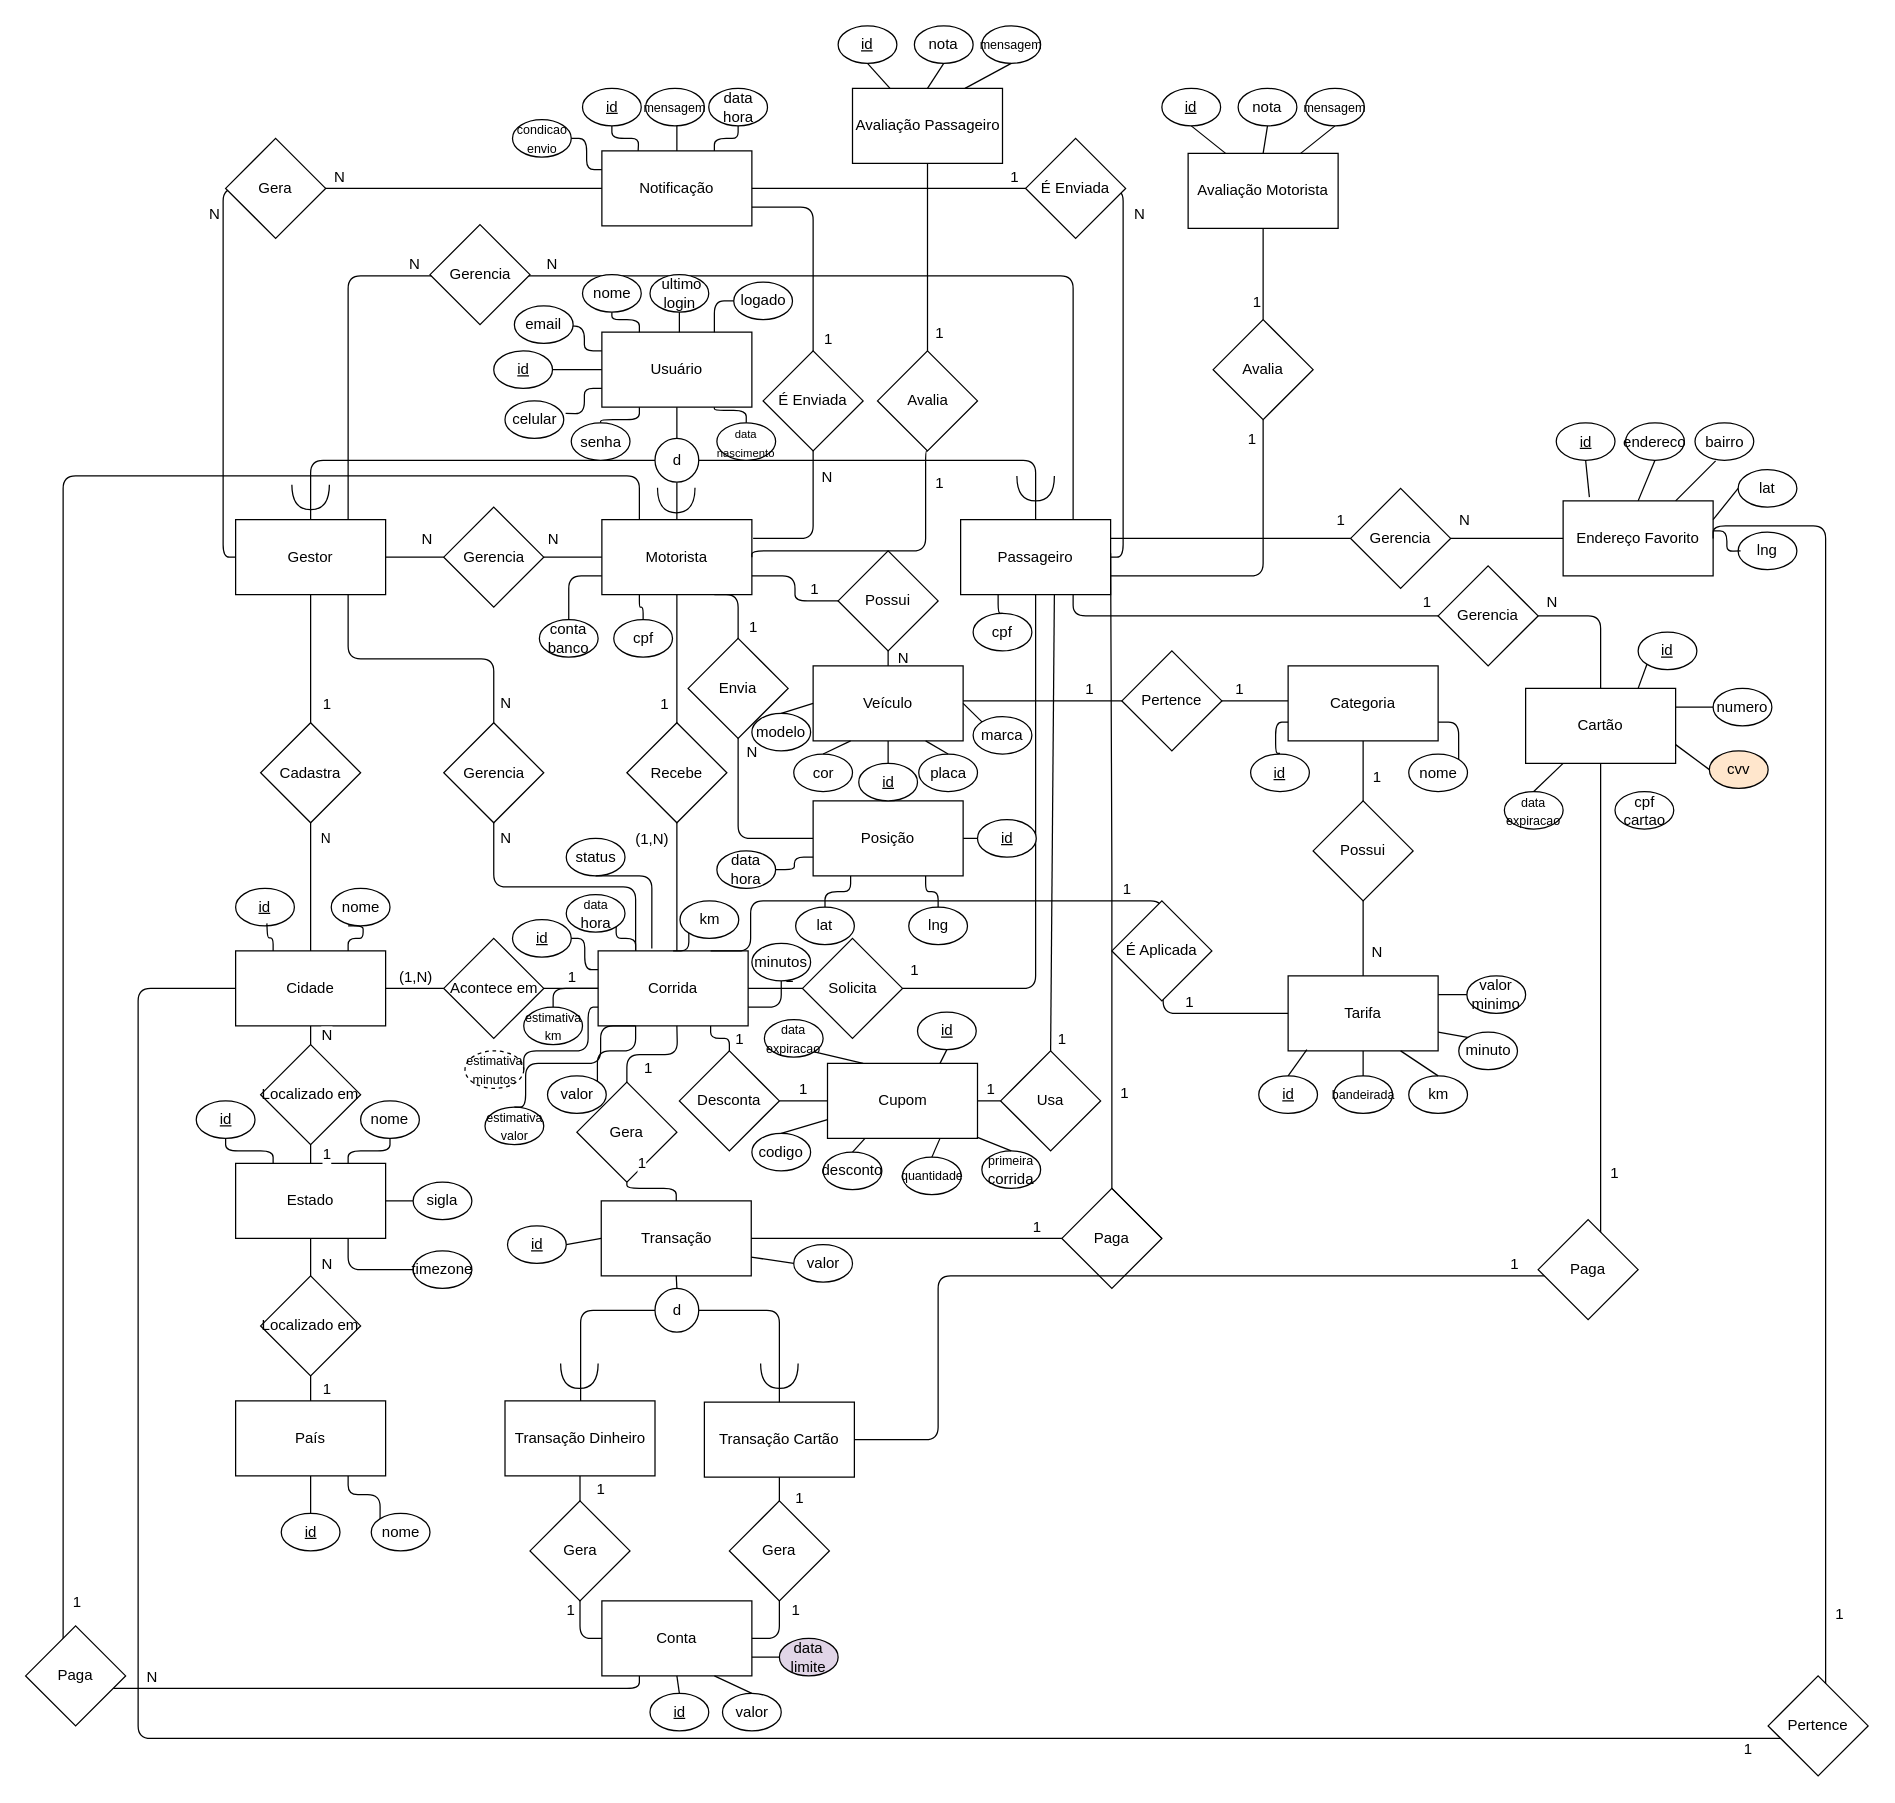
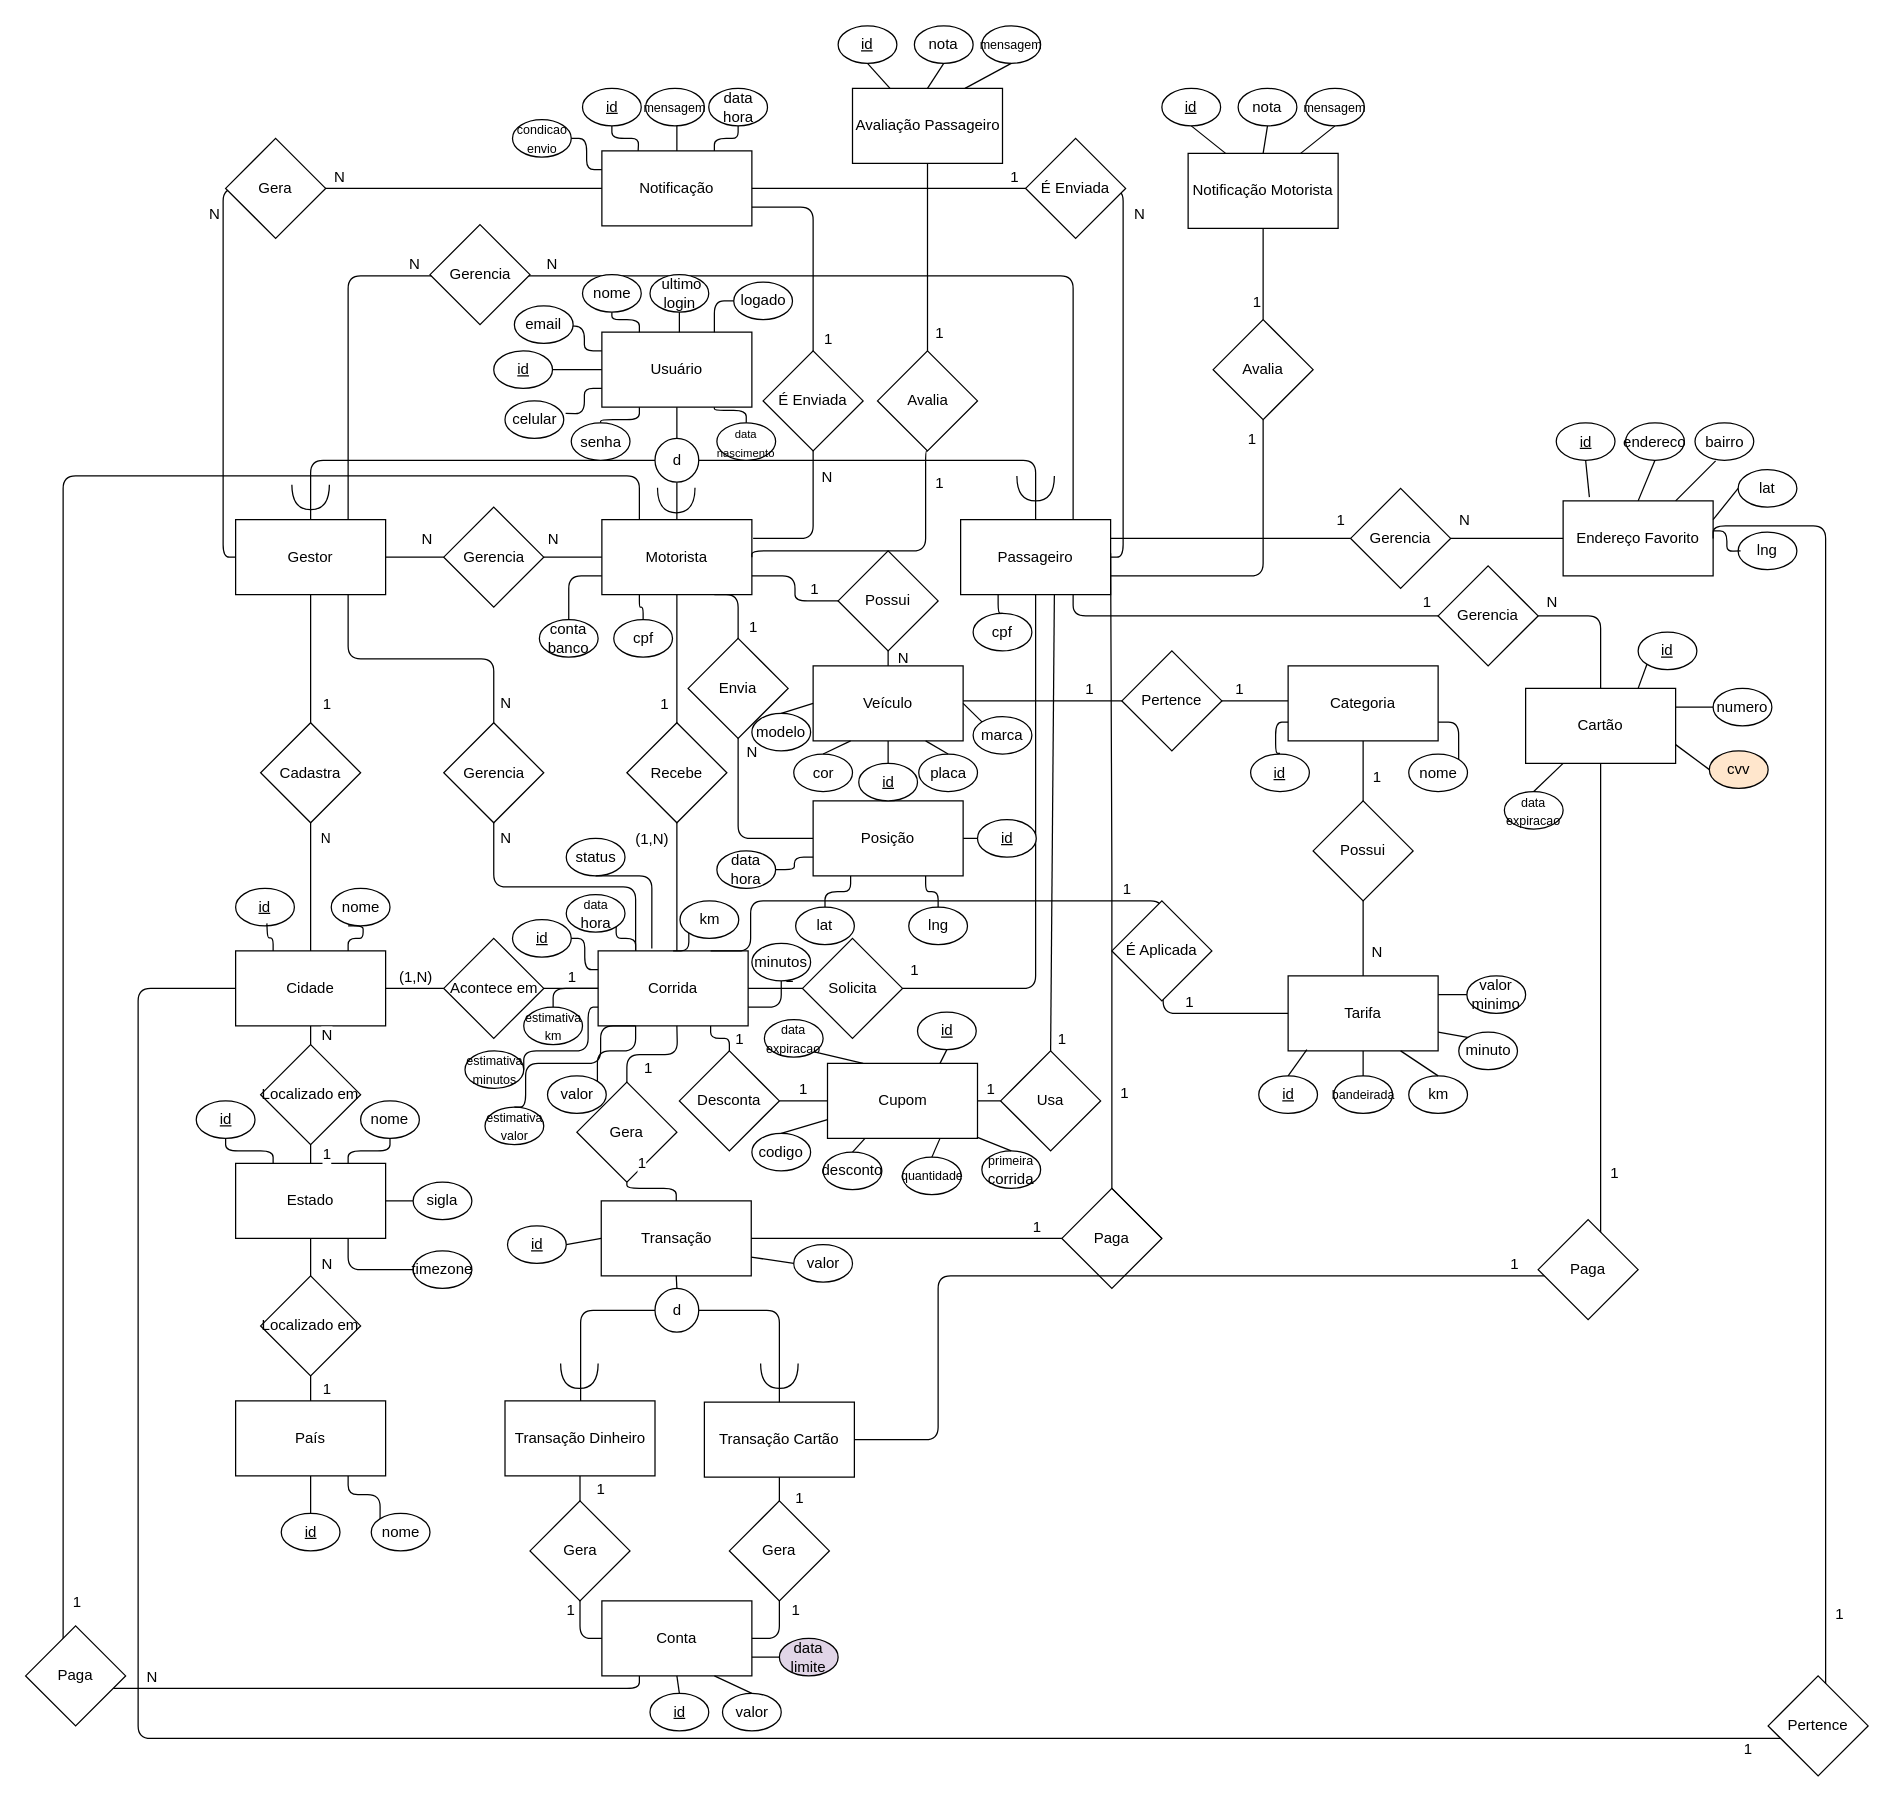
(1263, 191) -> (1263, 191)
(1644, 810) -> none
(494, 1069) -> (494, 1069)
